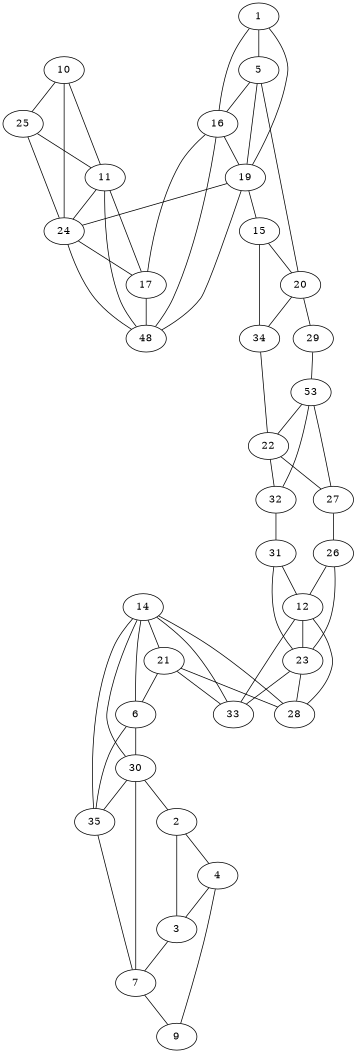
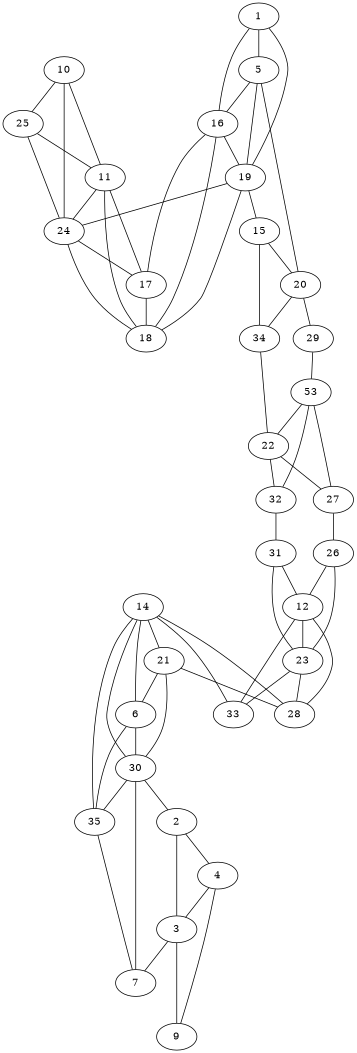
(146, 339) -> (146, 339)
(199, 688) -> (165, 718)
(156, 1010) -> (177, 983)
